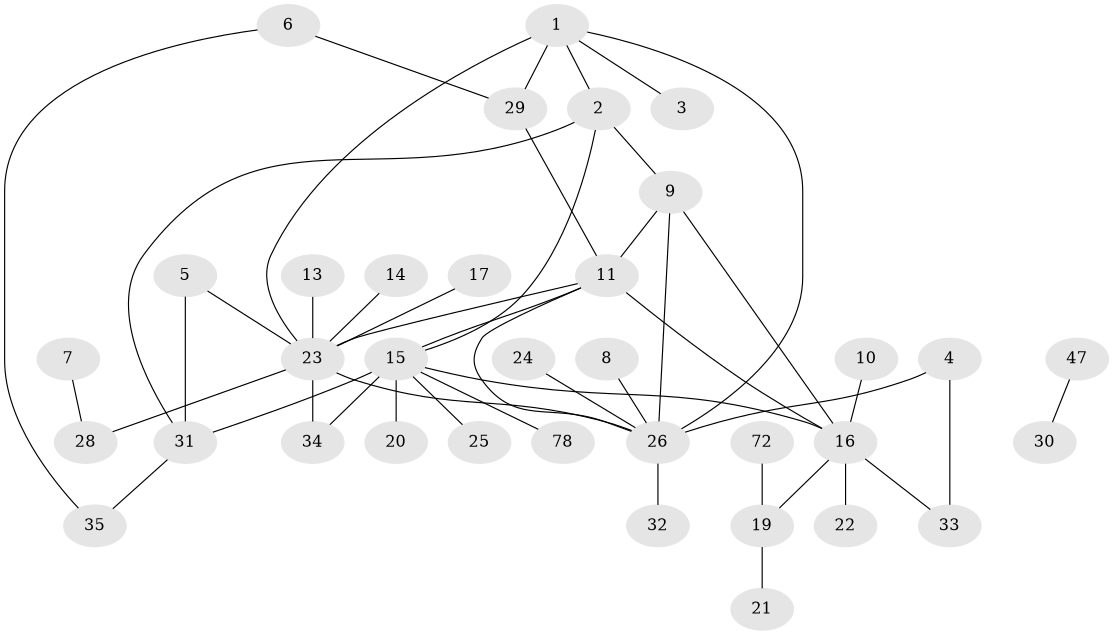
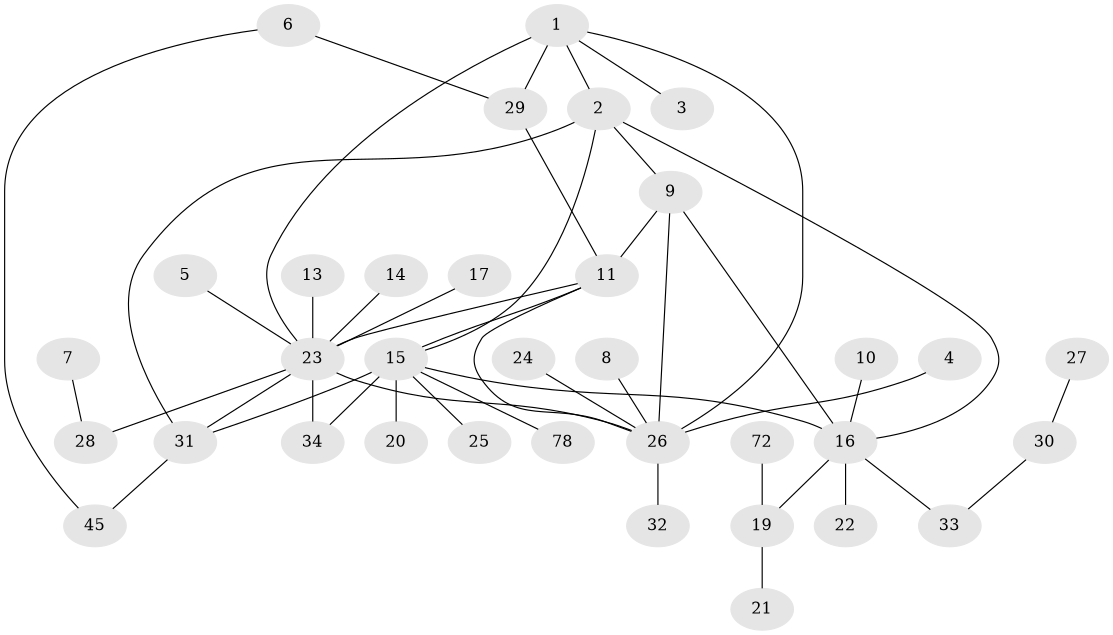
(185, 359) -> (249, 401)
(1077, 359) -> (1077, 359)
(721, 365) -> (890, 266)
(950, 442) -> (997, 484)
(95, 526) -> (95, 526)
